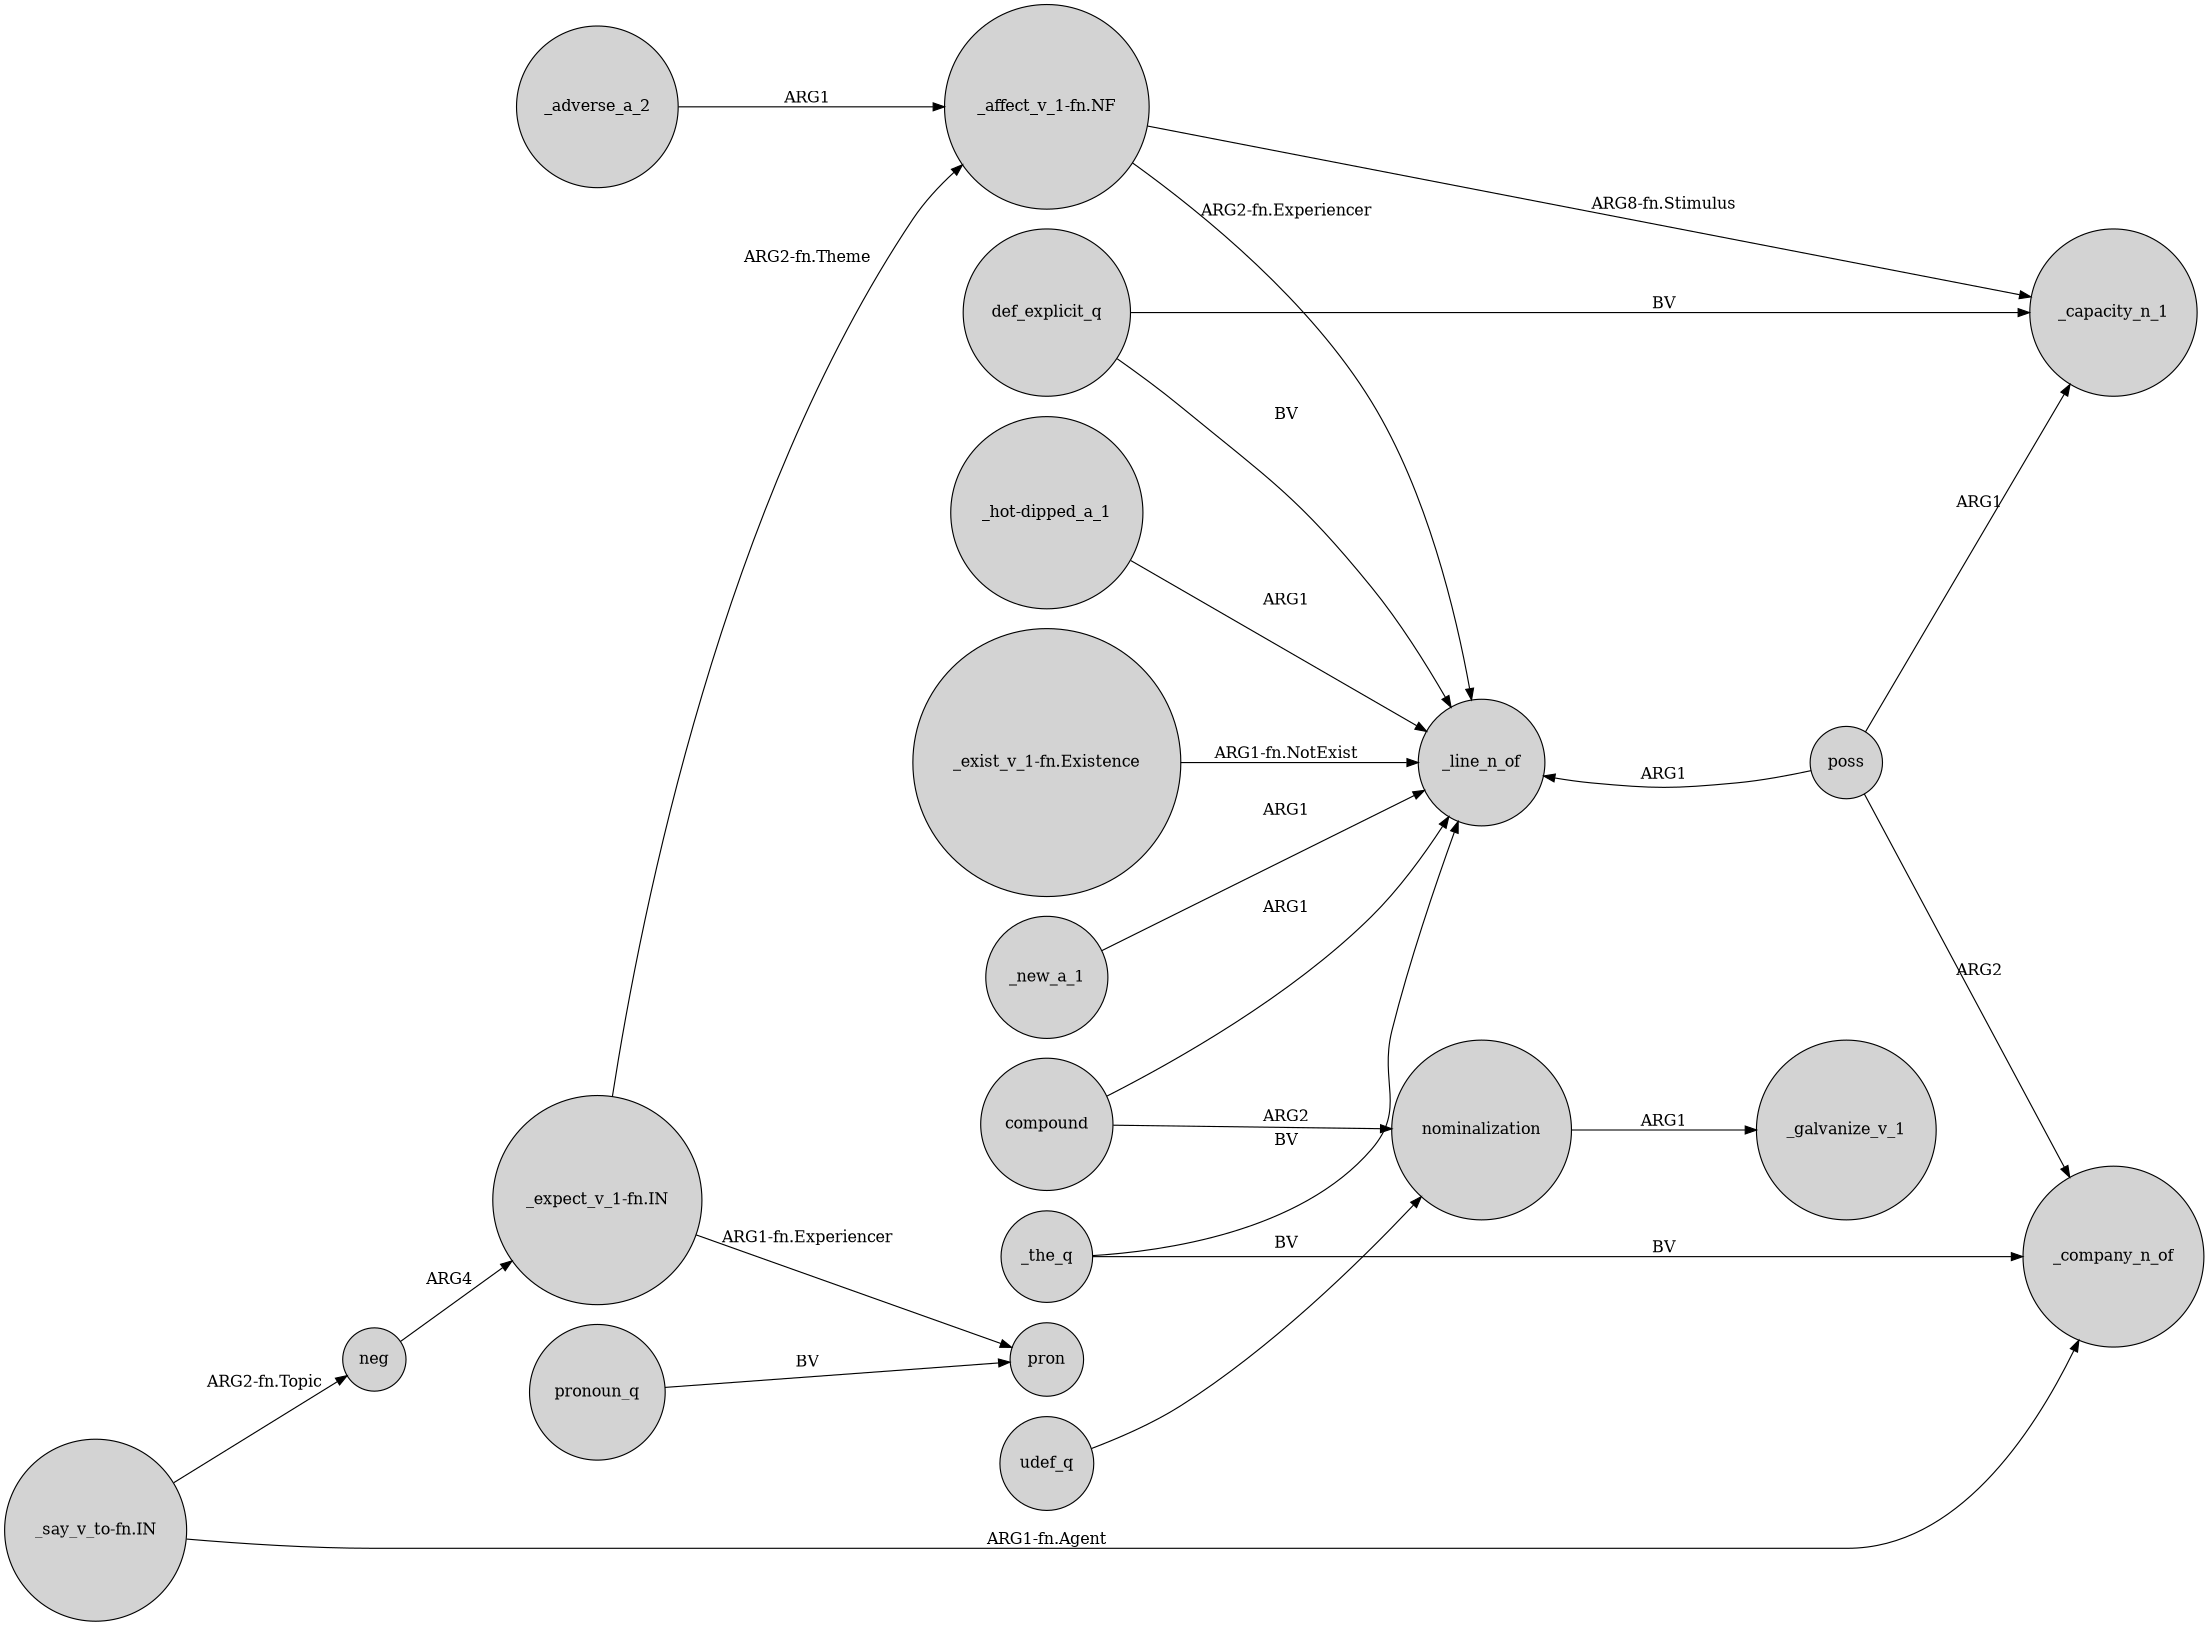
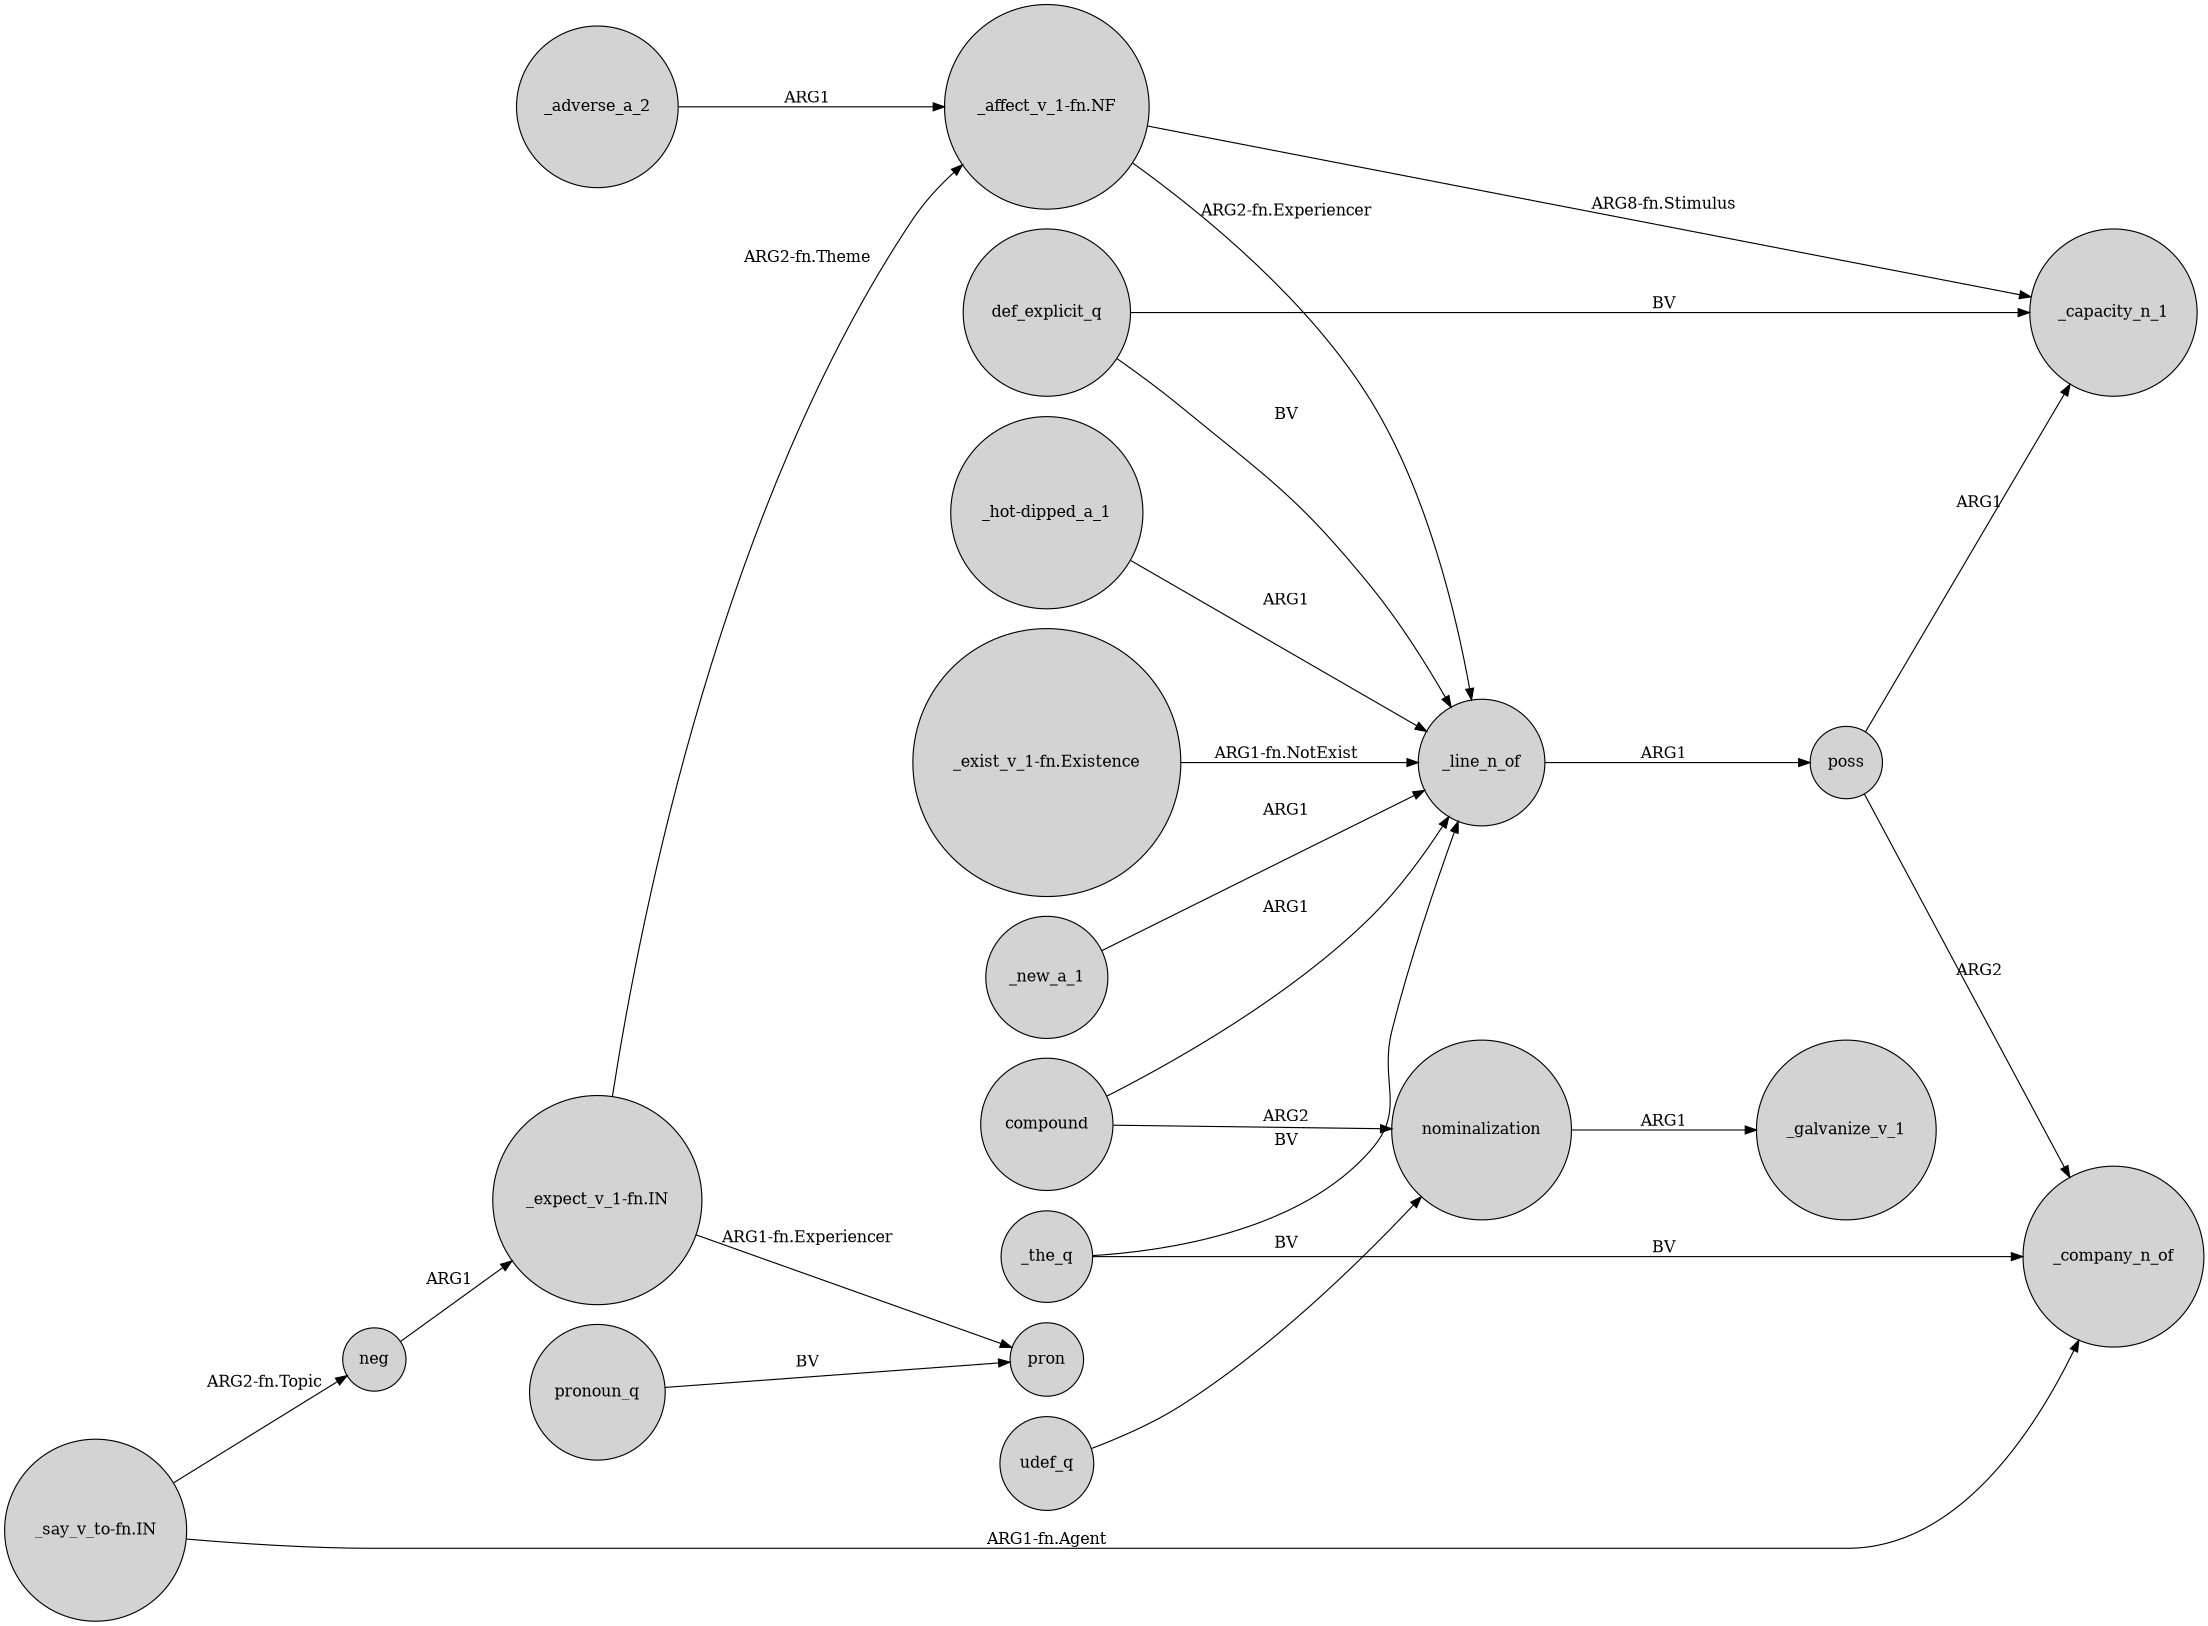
(1683, 787) -> (1672, 763)
(449, 1280) -> (449, 1280)
